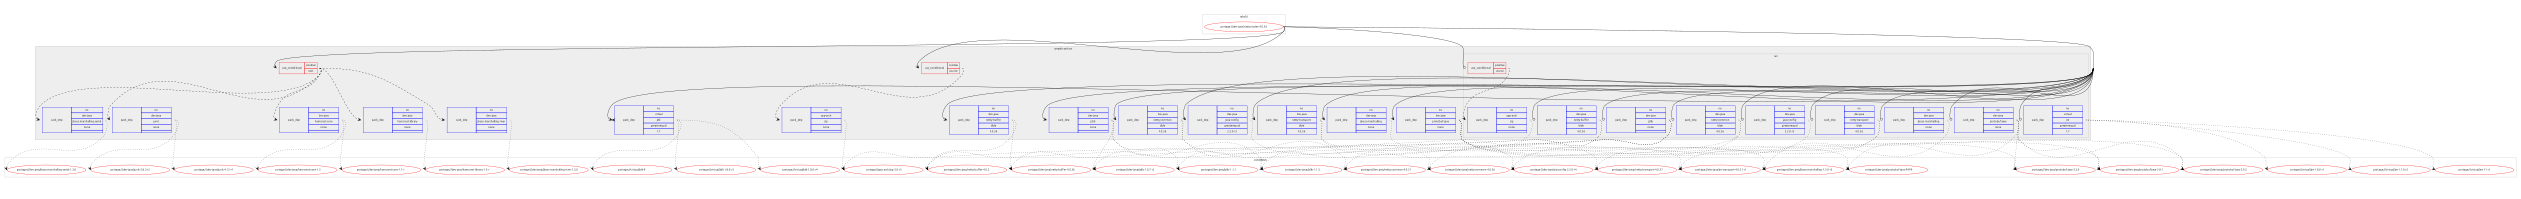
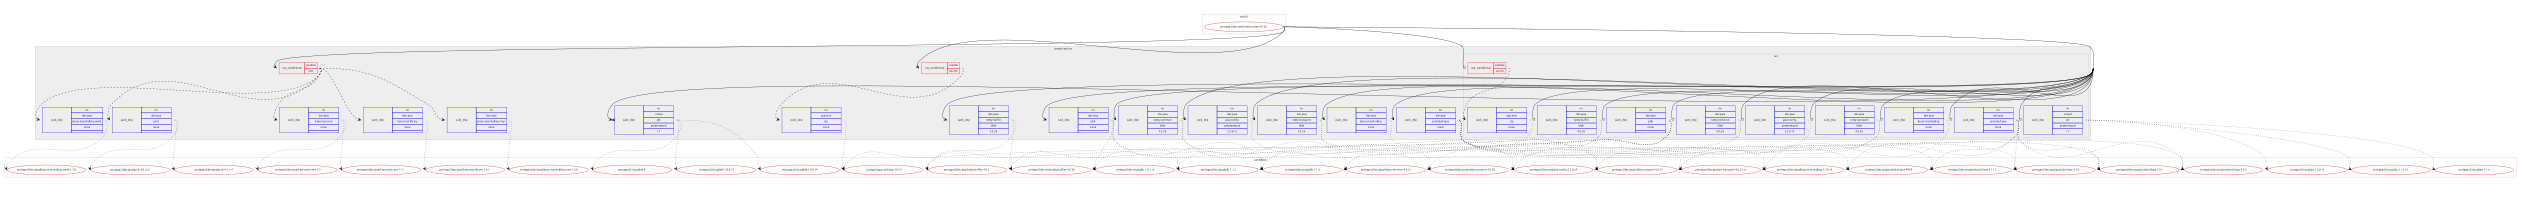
(1554, 170) -> (1554, 170)
none -> (1972, 170)
